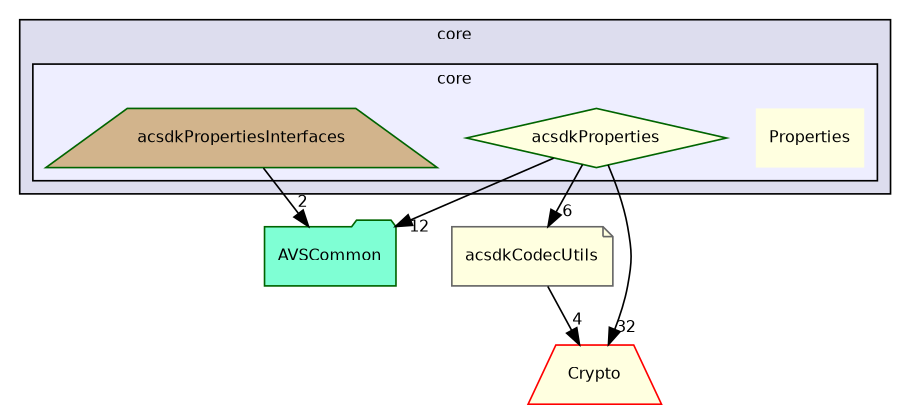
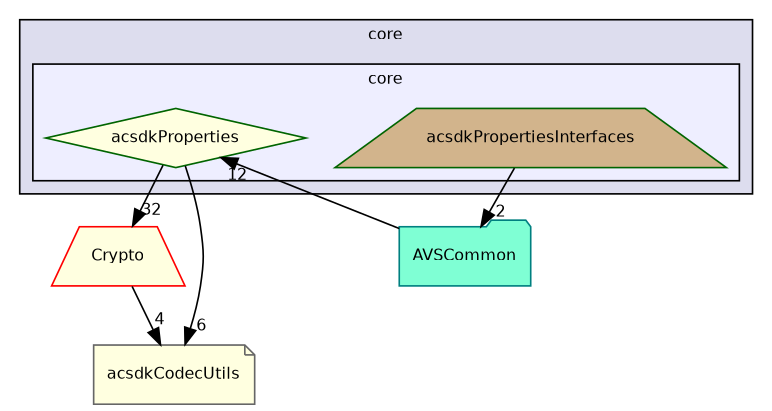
(810, 138) -> none
(447, 204) -> (338, 204)
(330, 256) -> (465, 256)
(560, 308) -> (143, 308)
